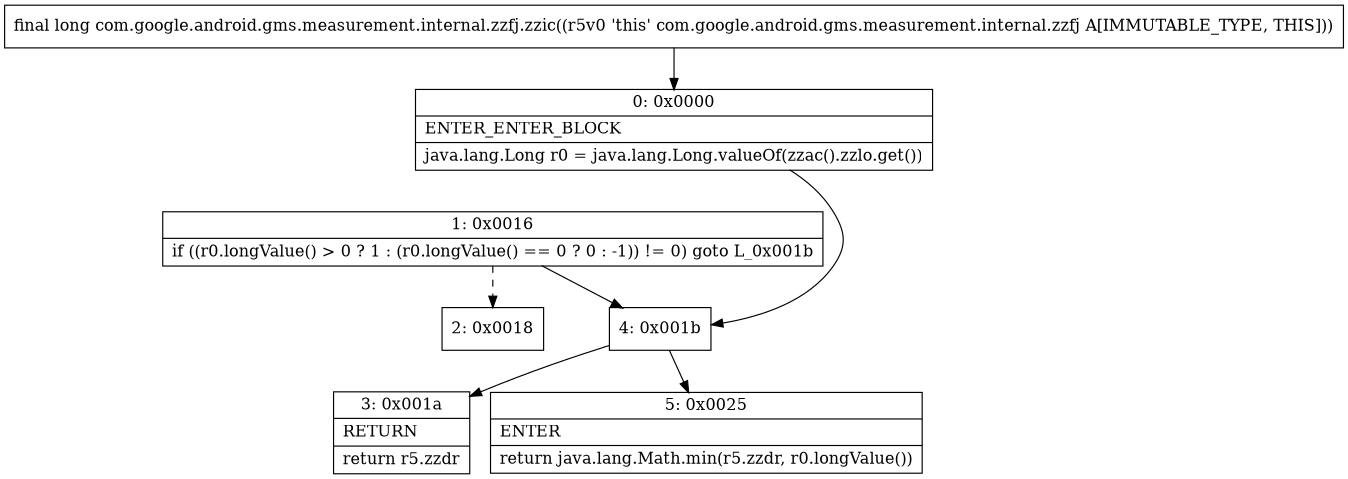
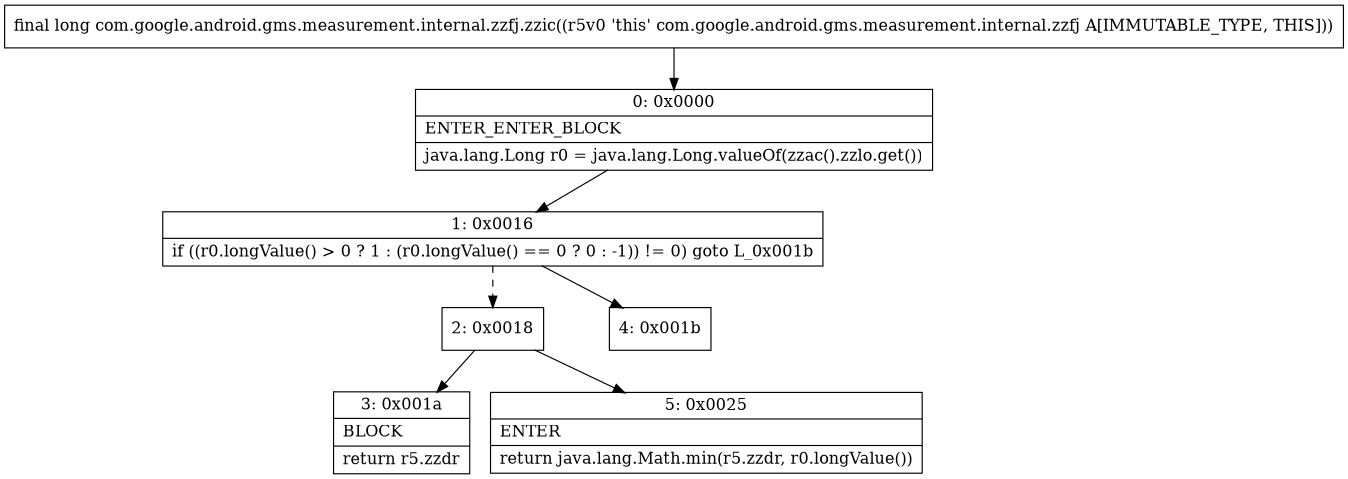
(831, 269) -> (577, 188)
(677, 366) -> (574, 369)
(544, 367) -> (460, 367)
(380, 432) -> (373, 432)
